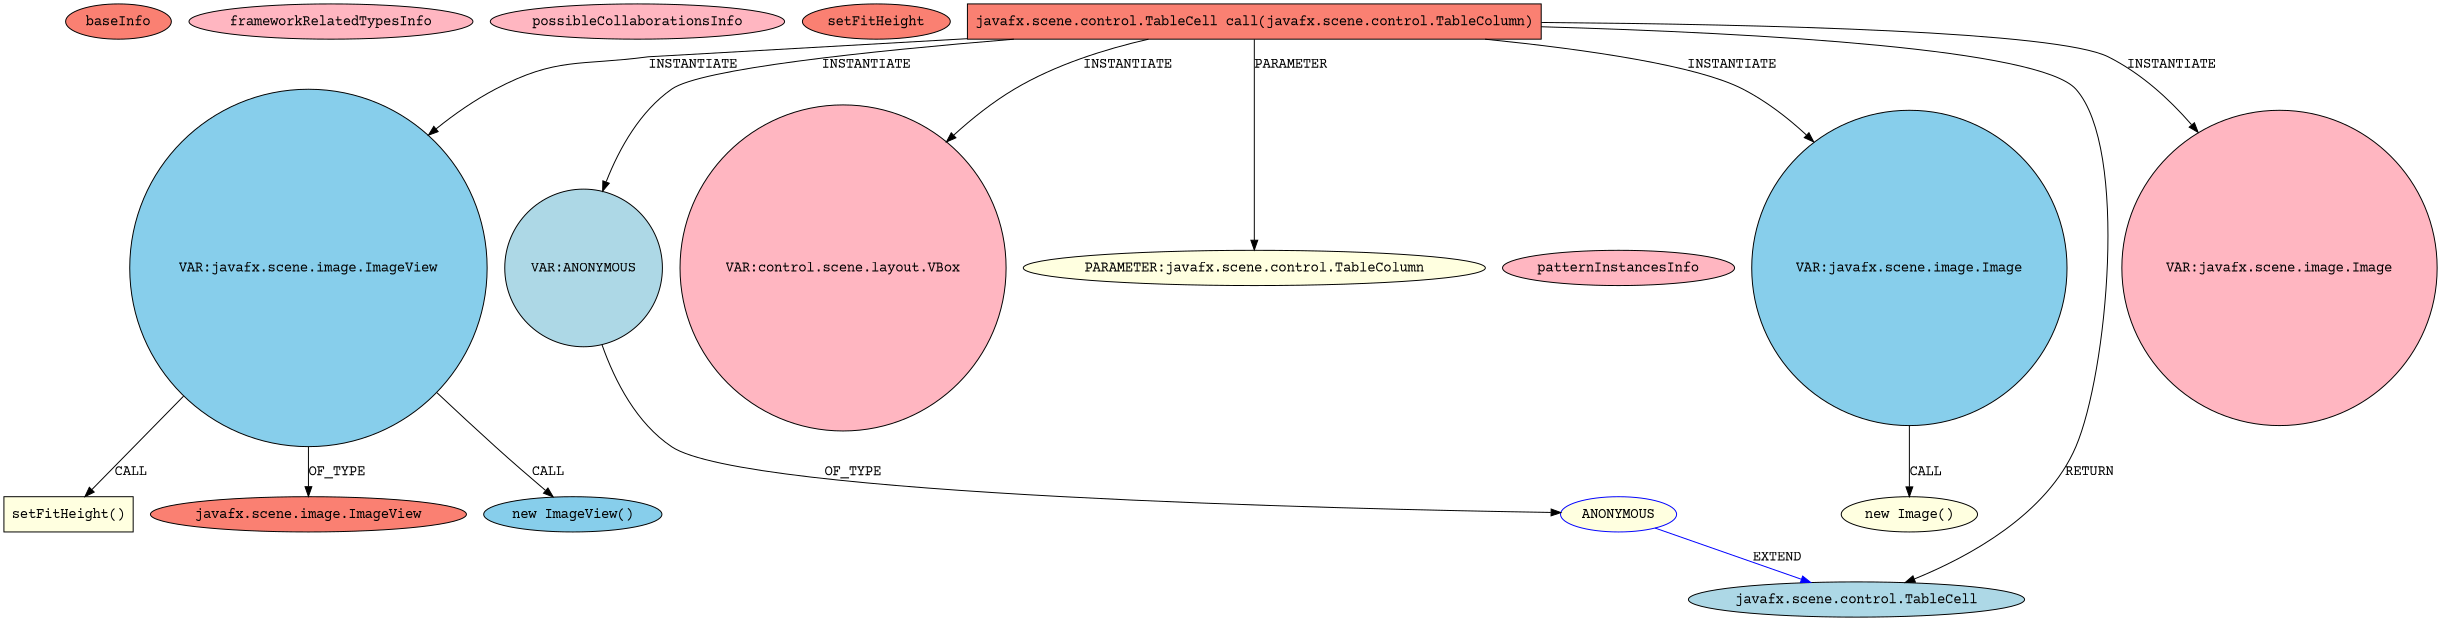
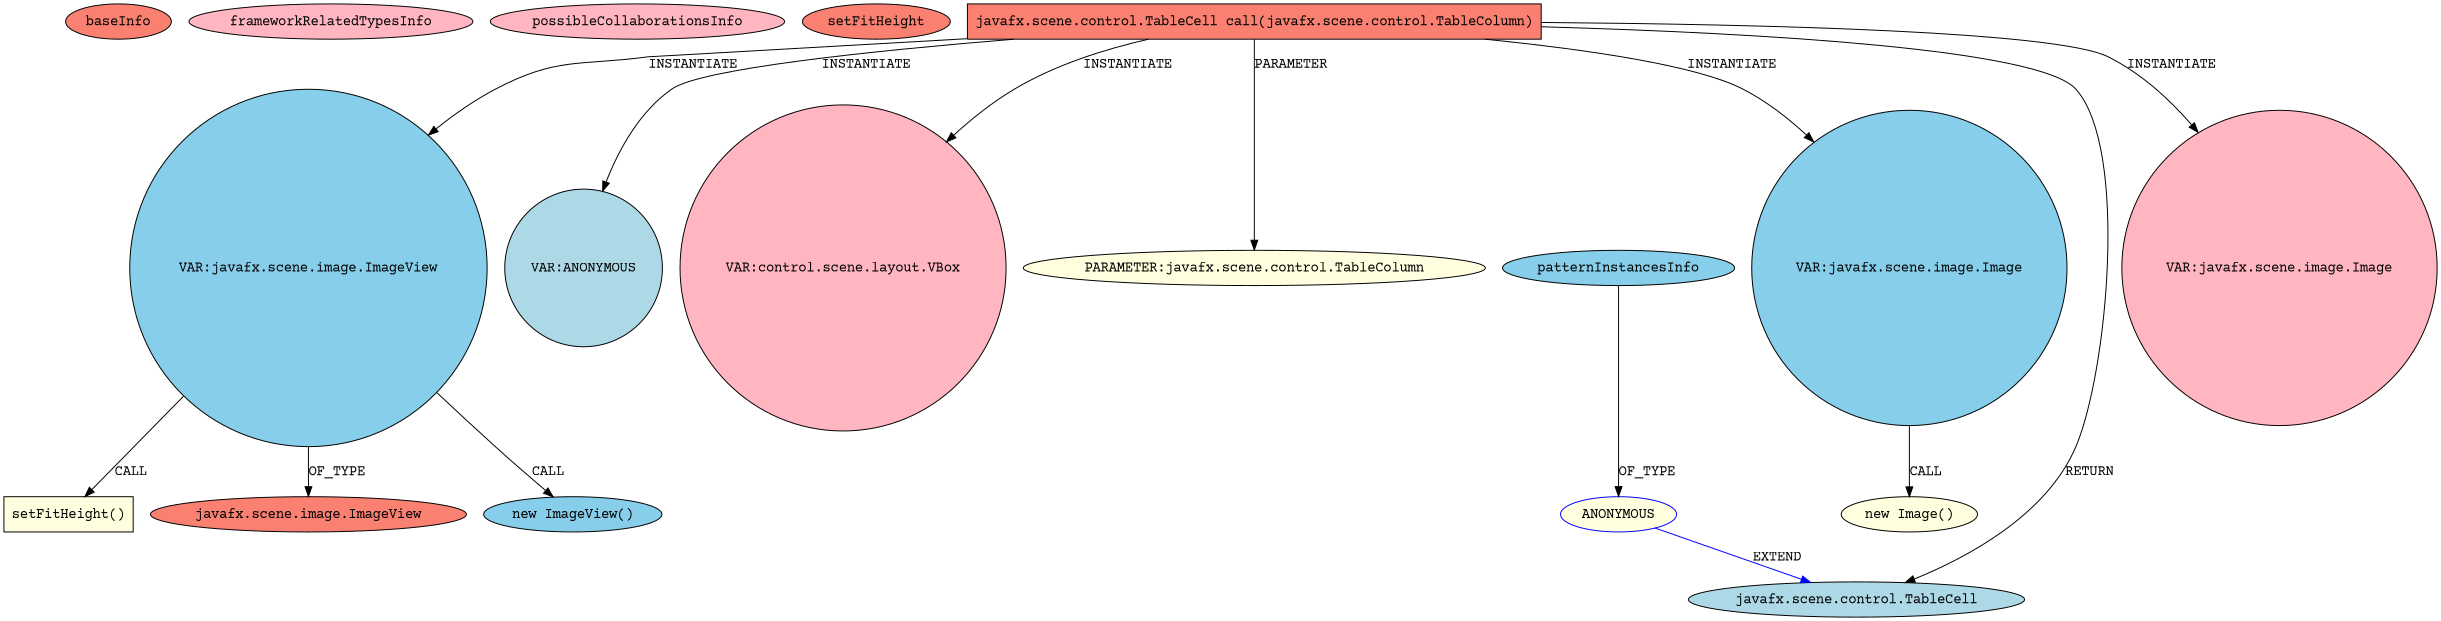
(1619, 268) -> (1619, 268)
(1046, 496) -> (1619, 386)
